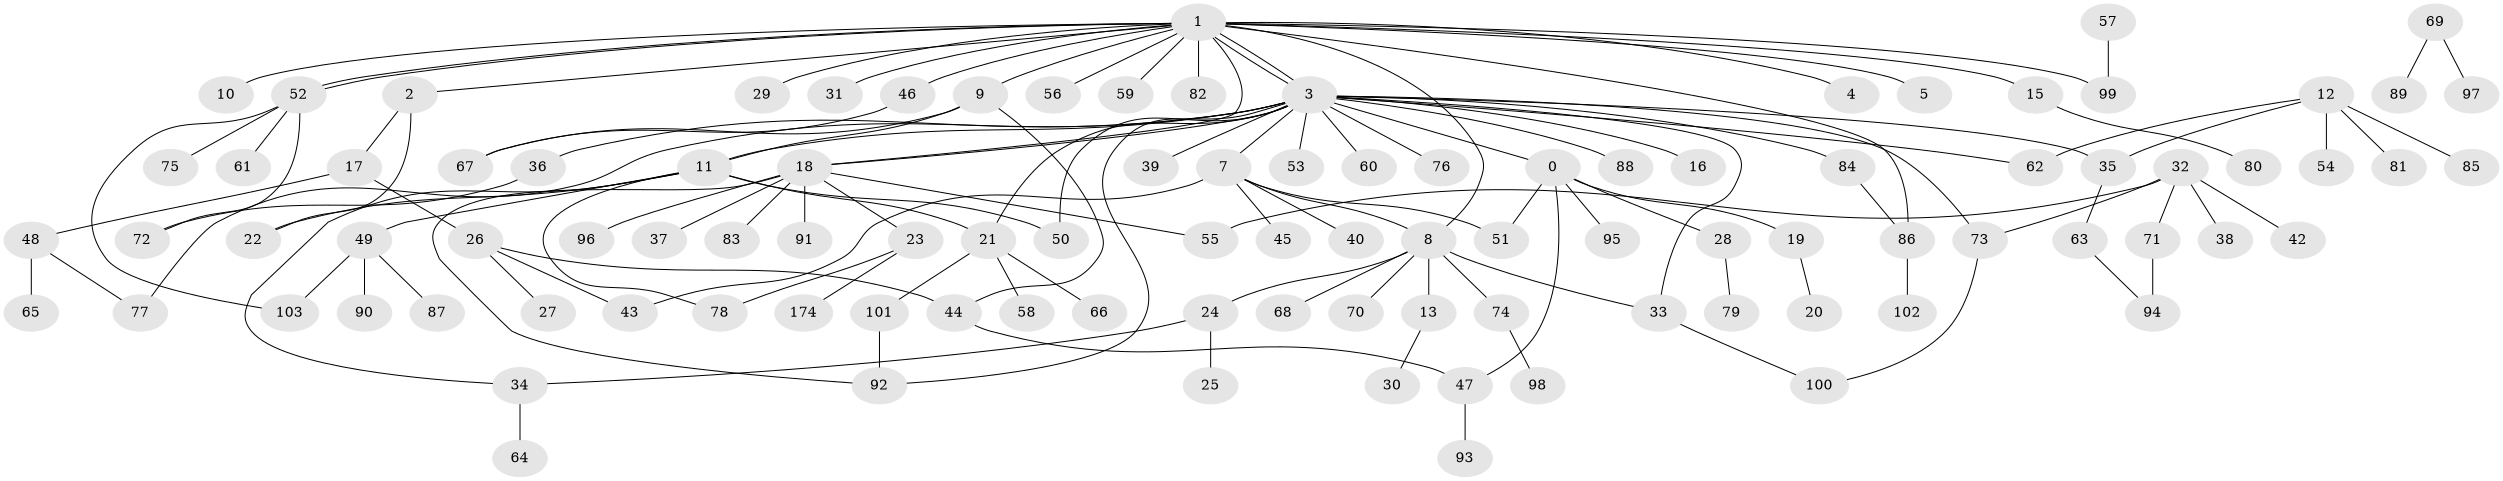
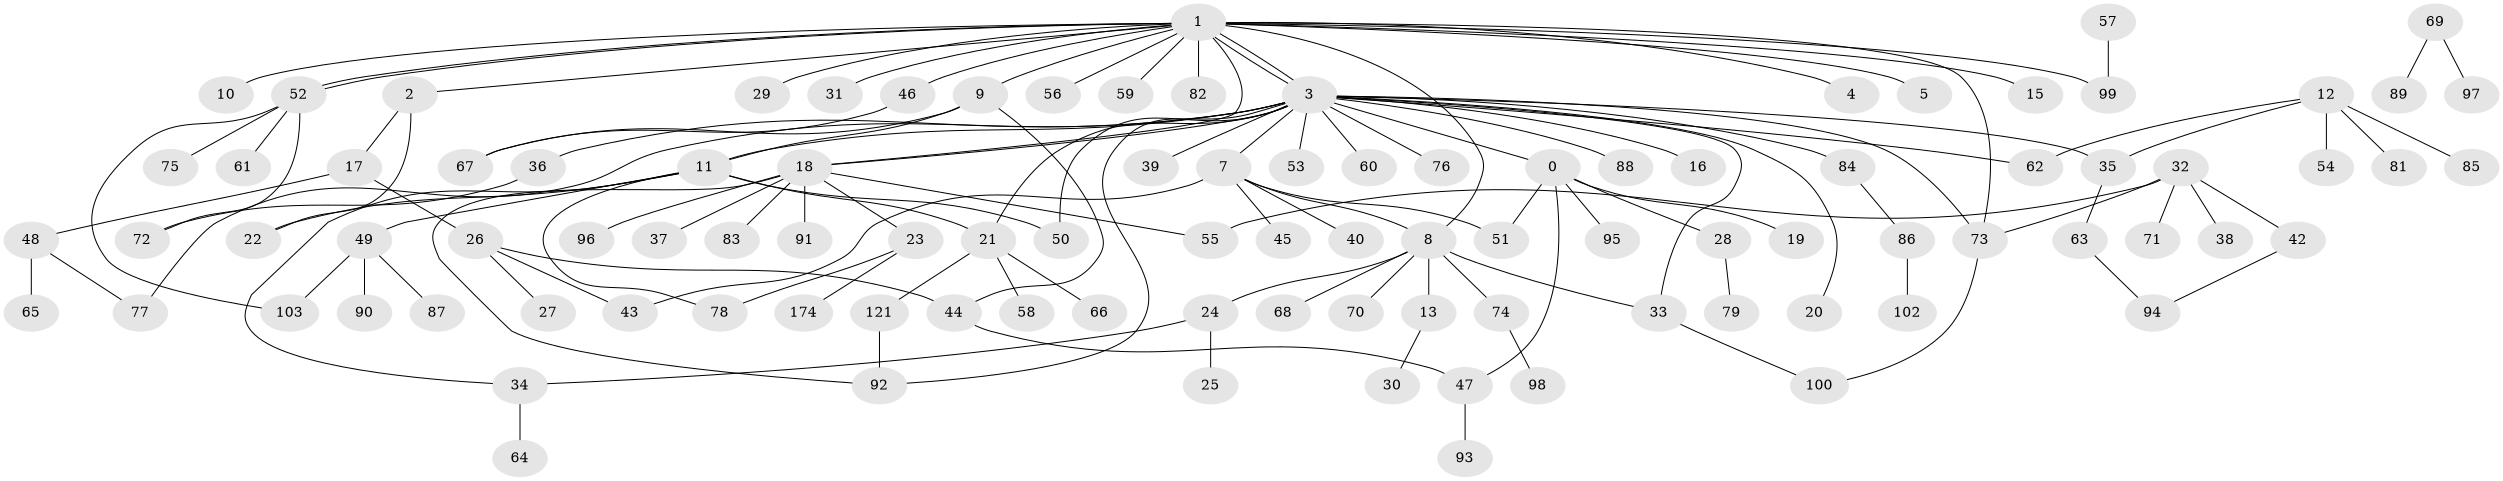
(1597, 79) -> (1673, 33)
(2254, 168) -> none
(1805, 277) -> (1744, 146)
(2153, 277) -> (2225, 277)
(879, 313) -> (879, 313)
